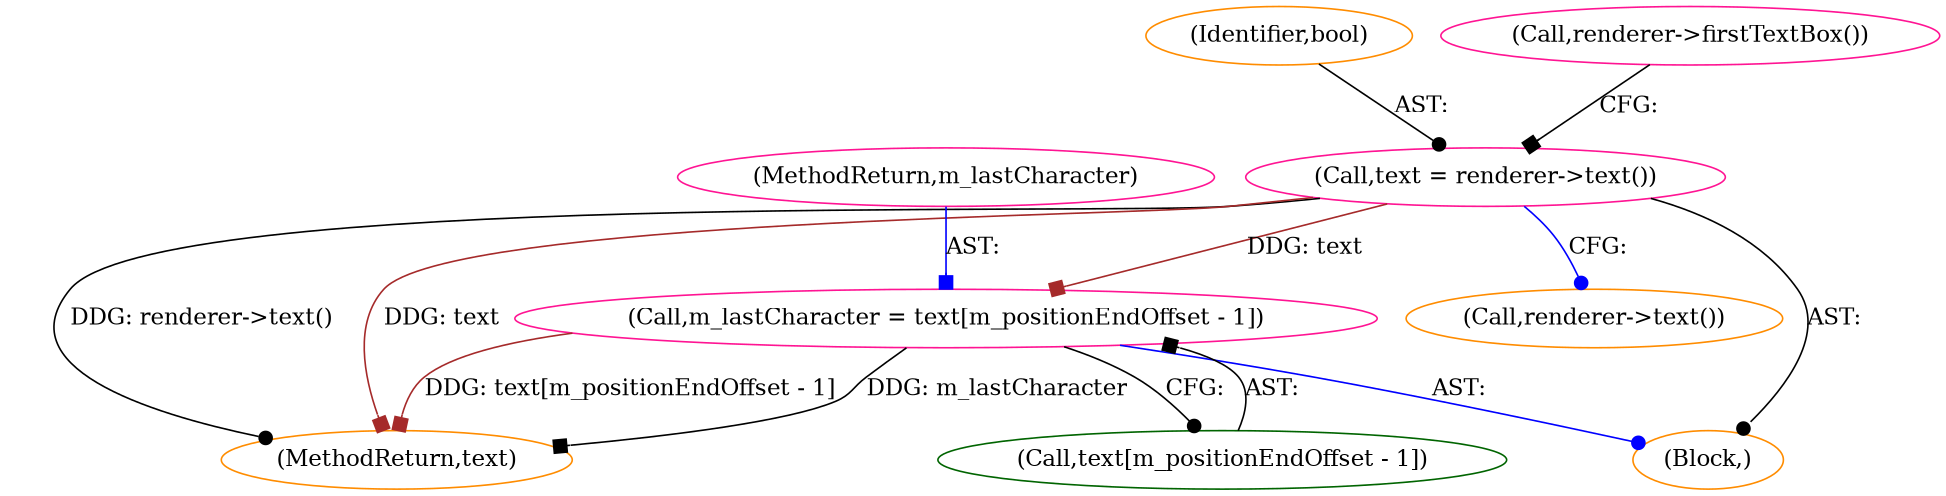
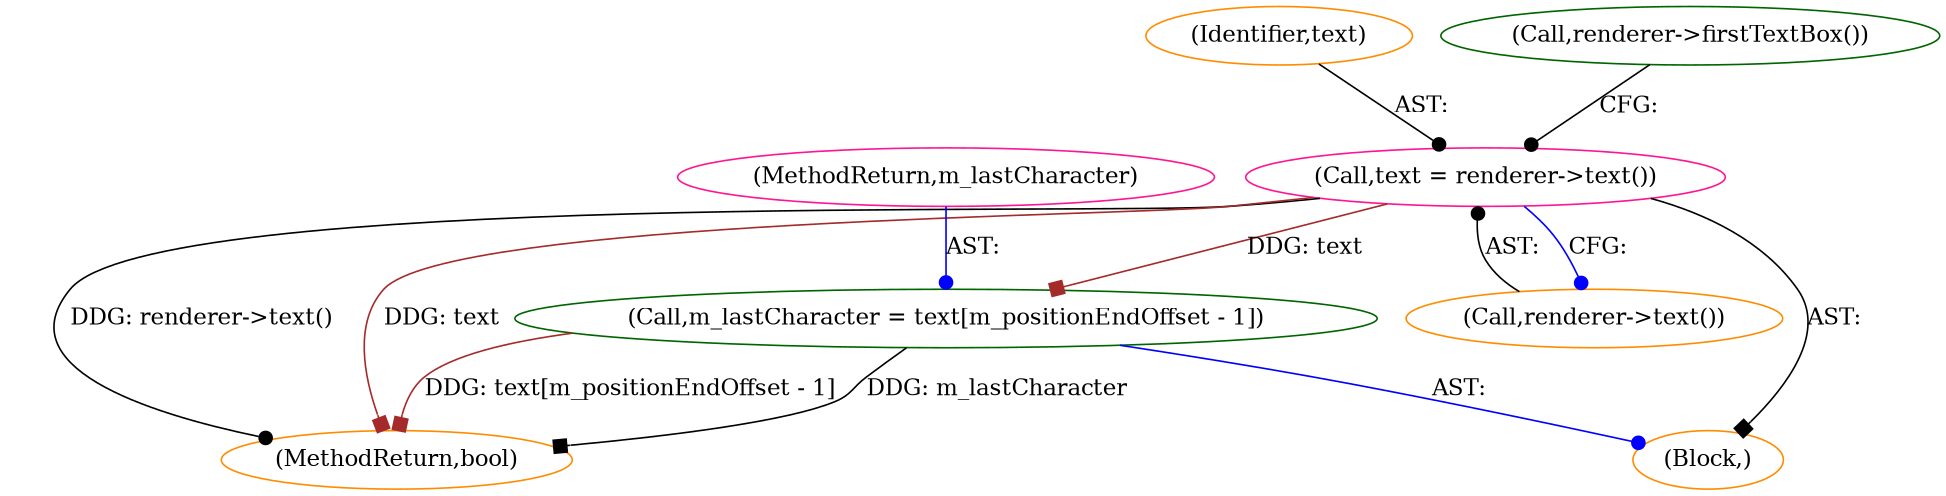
(1279, 36) -> (1279, 36)
(1690, 36) -> (1690, 36)
(1593, 103) -> (1593, 103)
(946, 241) -> (946, 241)
none -> (1487, 262)
(1790, 280) -> (1790, 280)
(946, 318) -> (946, 318)
(397, 460) -> (397, 460)
(1222, 460) -> none
